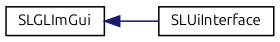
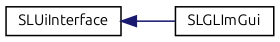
(139, 21) -> (156, 21)
